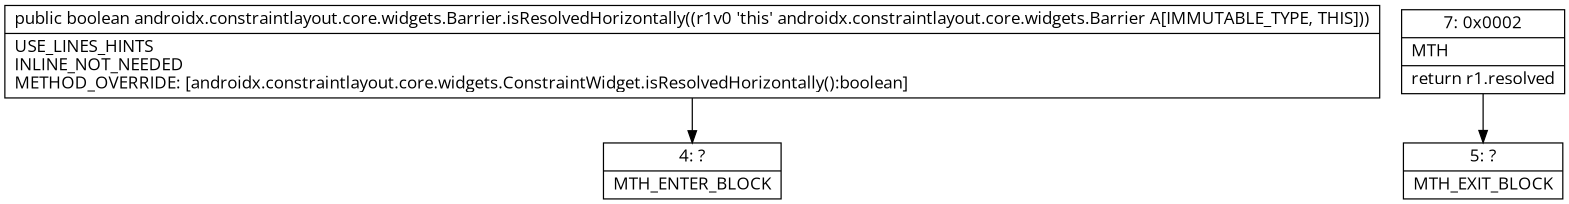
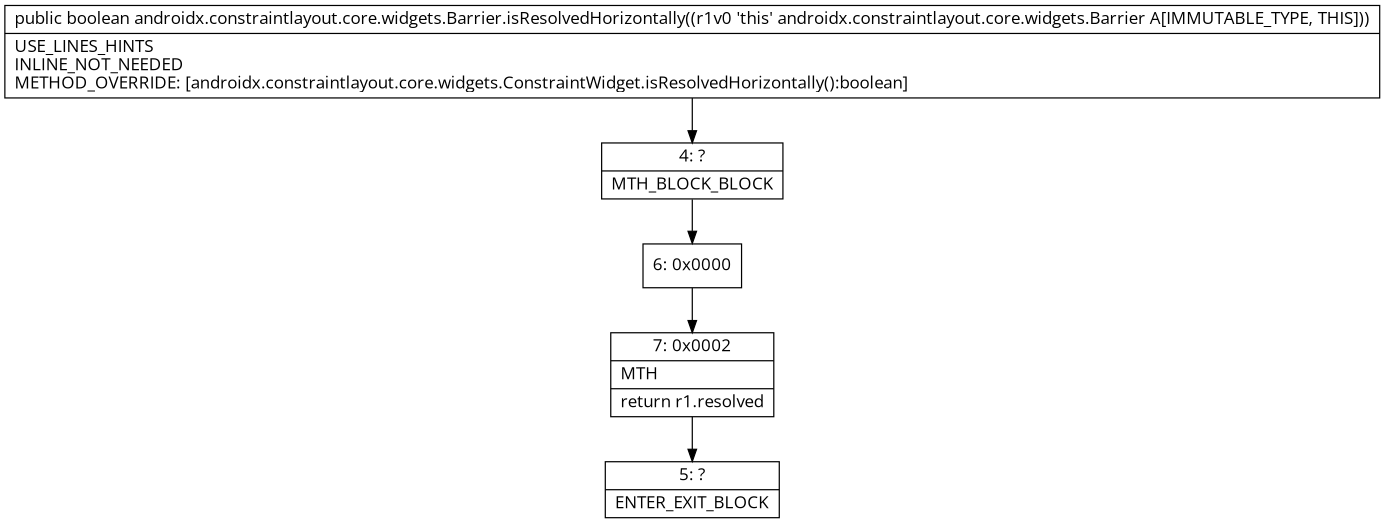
(692, 184) -> (692, 184)
(1483, 184) -> (692, 503)
none -> (692, 266)
